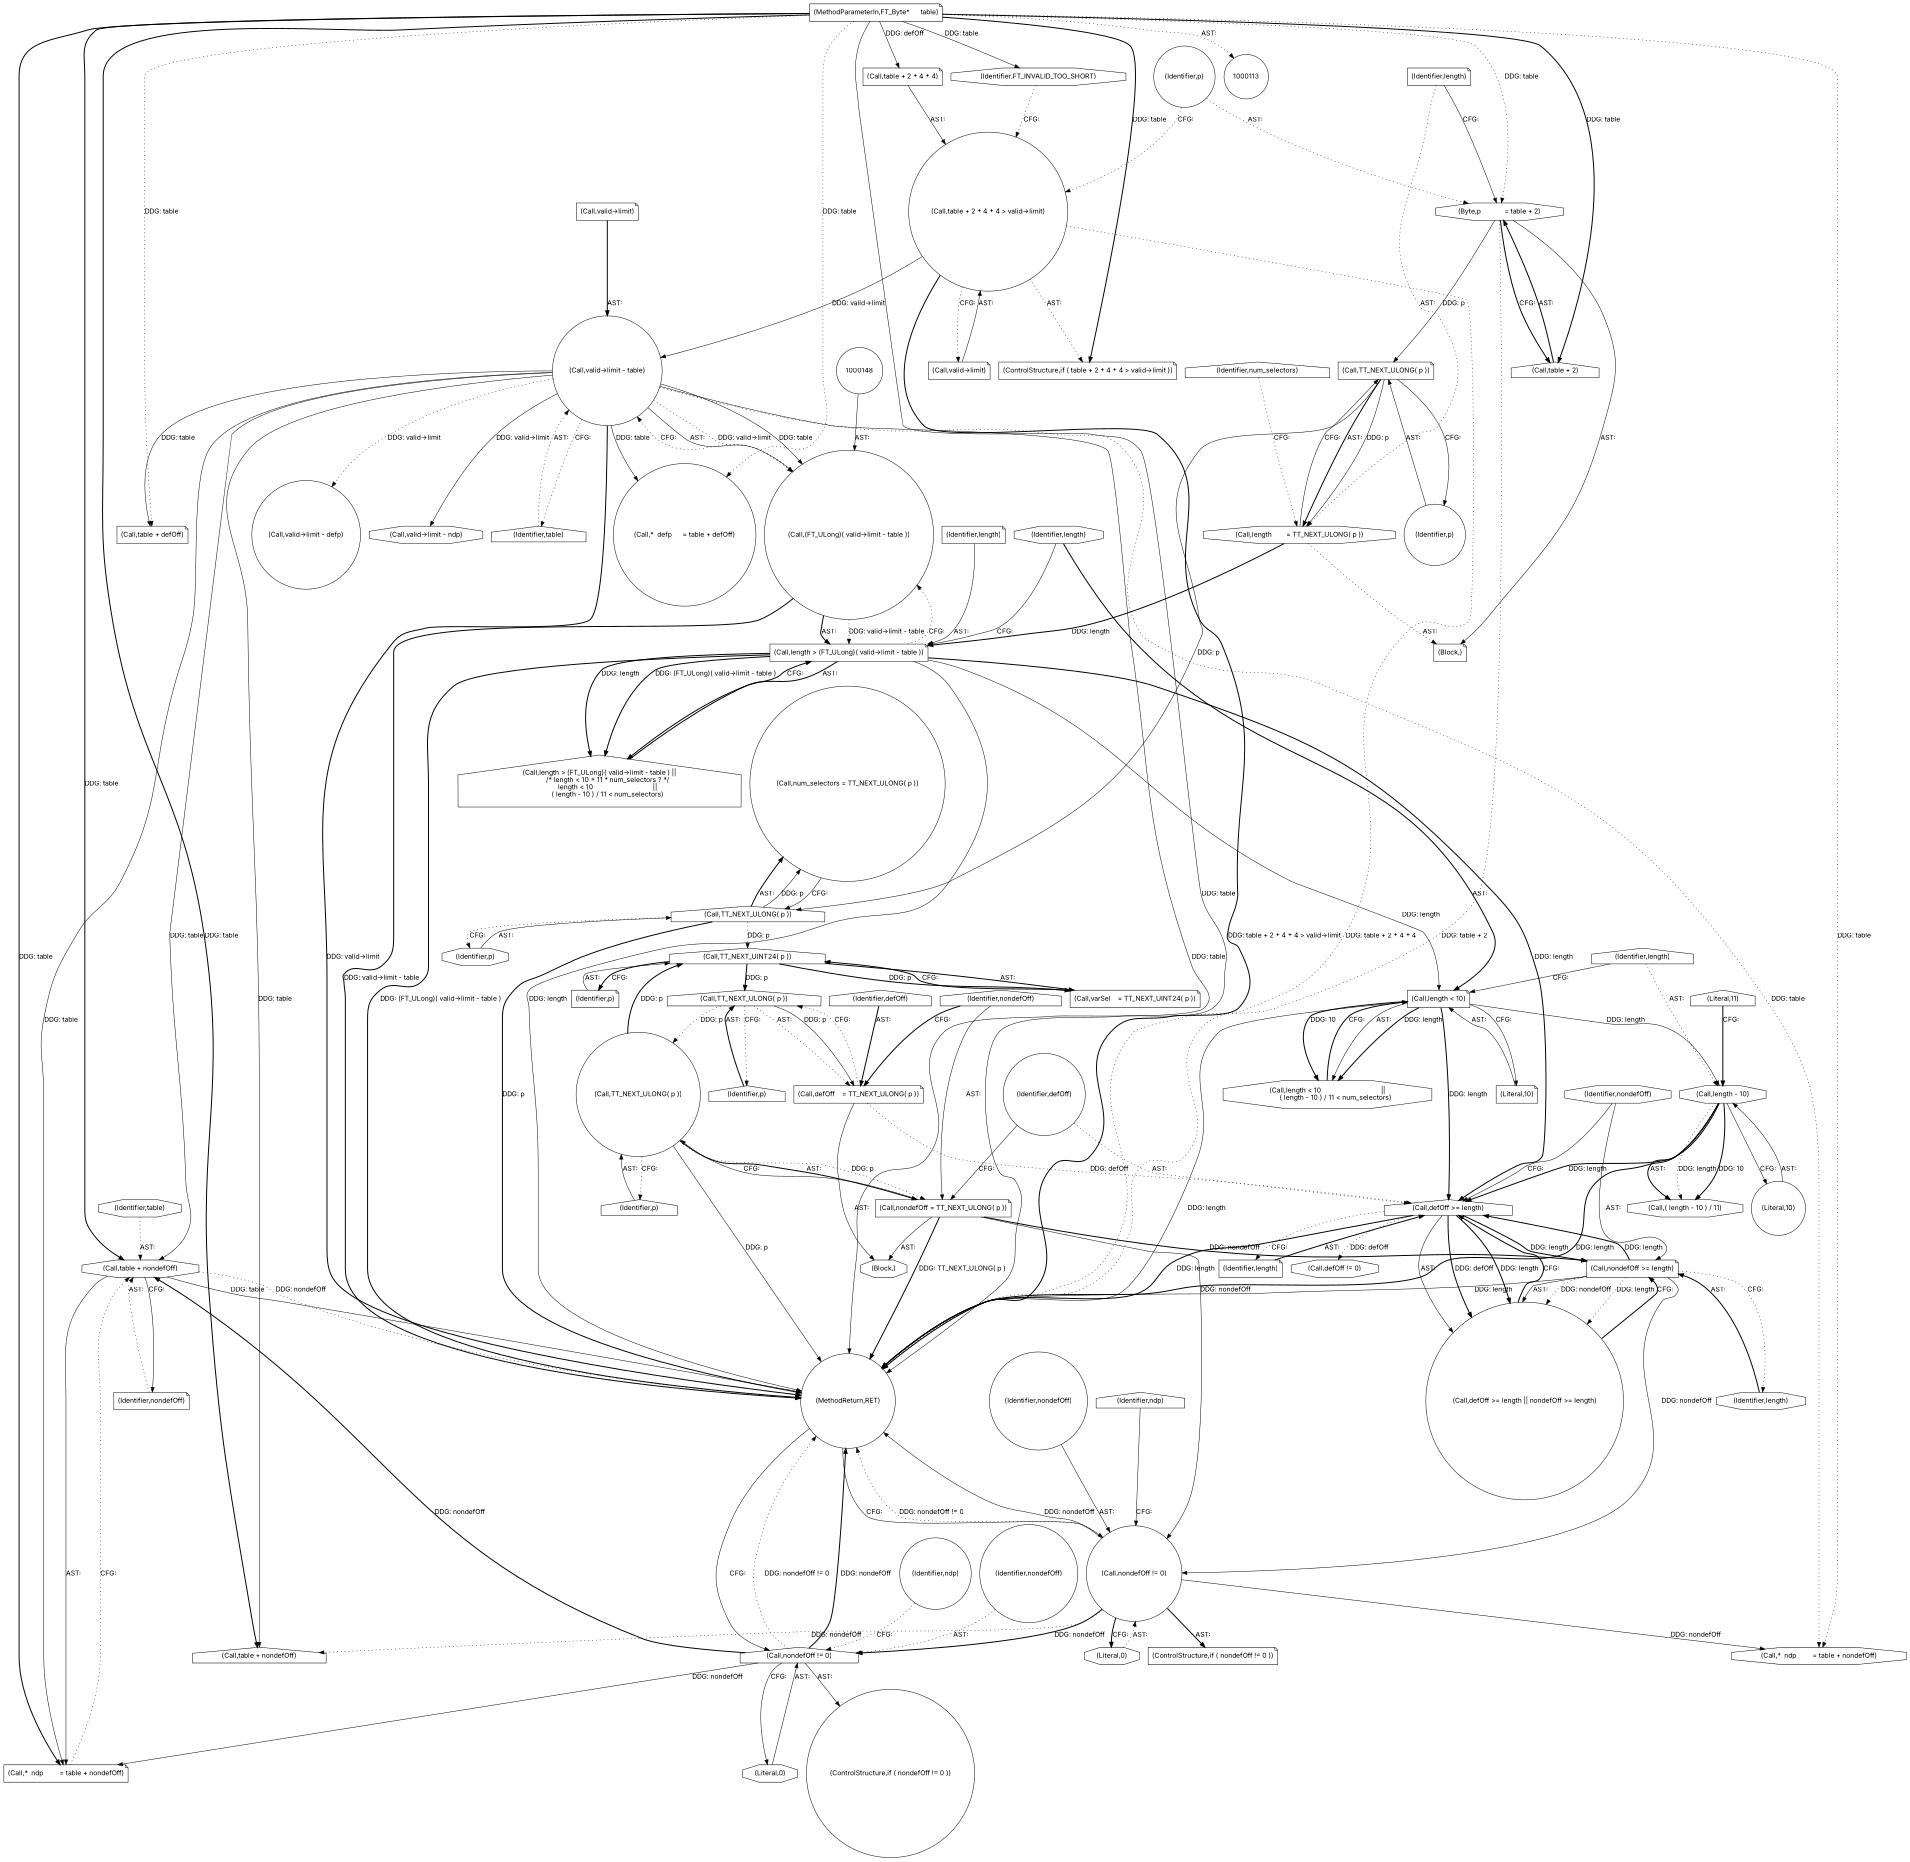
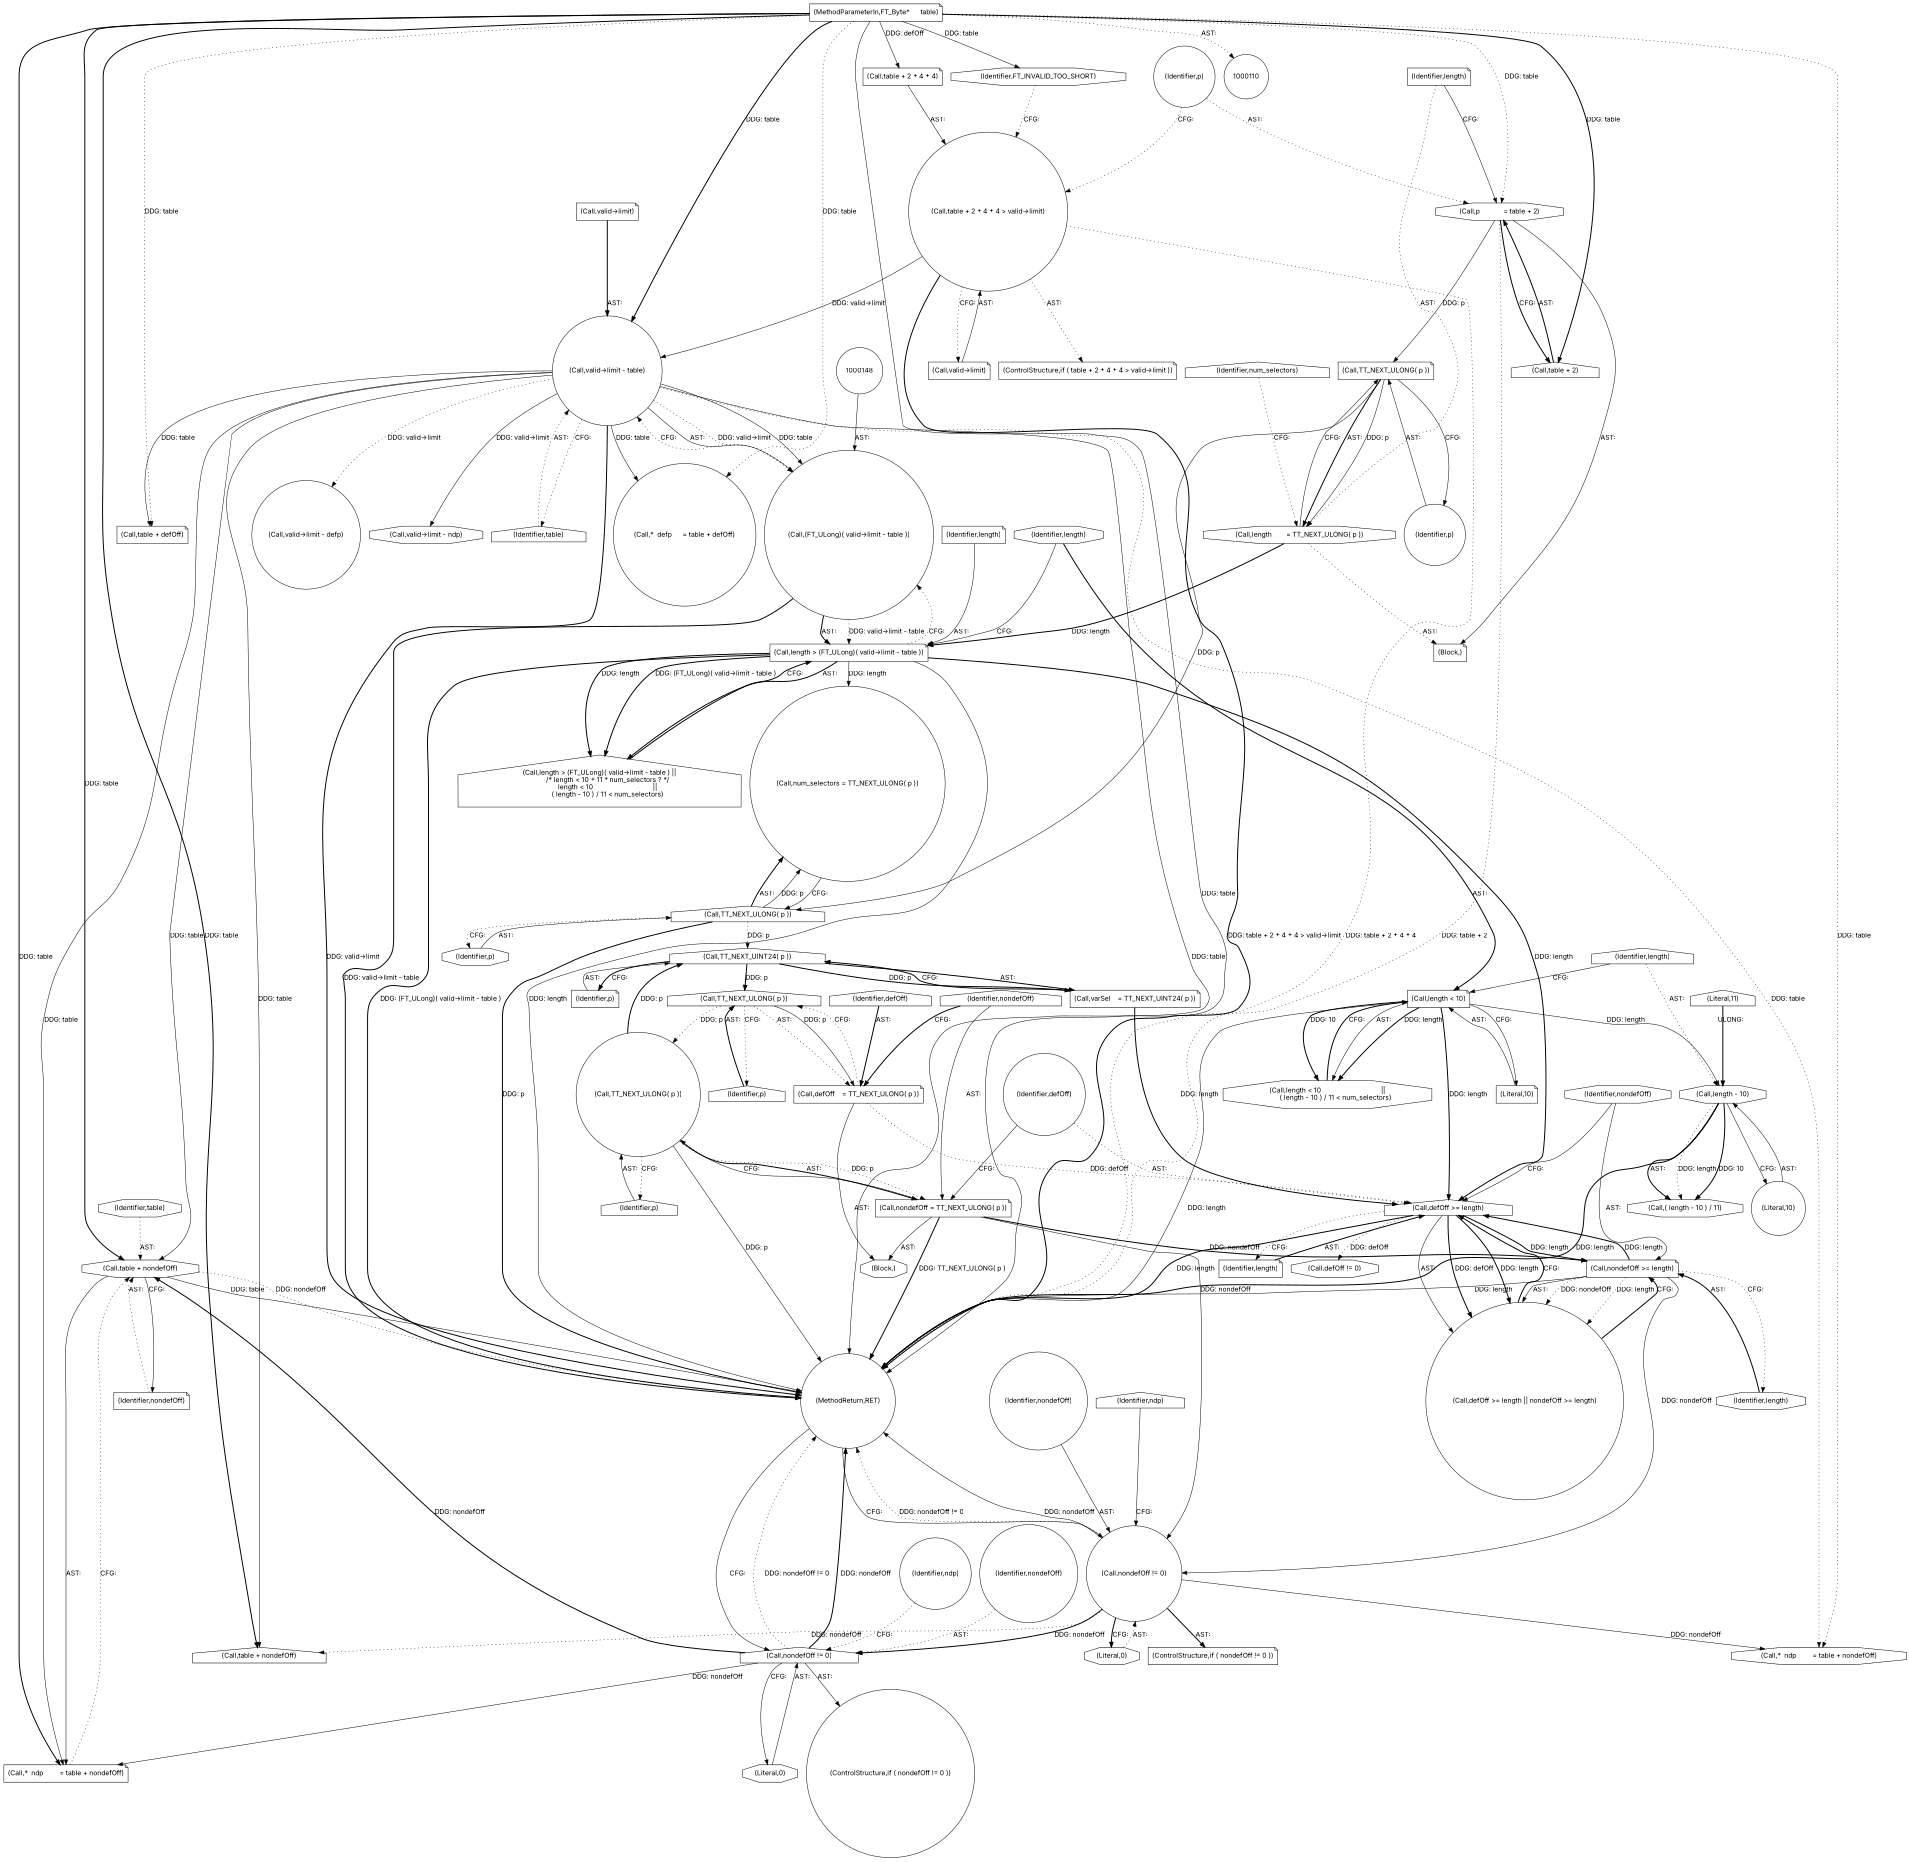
(1246, 77) -> (1246, 77)
(1134, 108) -> (720, 159)
(1500, 212) -> (1500, 212)
(1181, 810) -> (849, 671)
(1732, 1020) -> (1732, 1020)
(1613, 1163) -> (1206, 1171)
